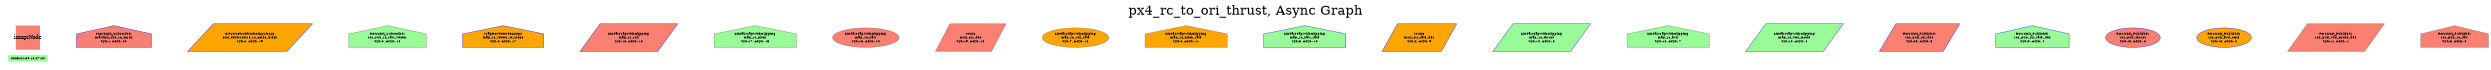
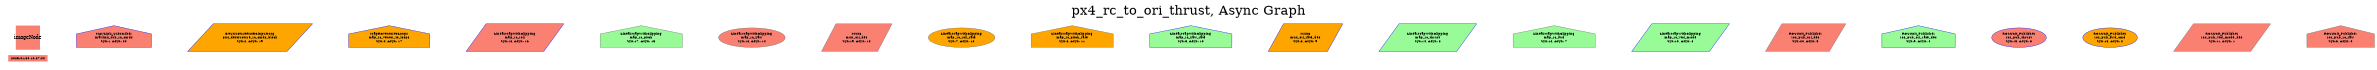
(388, 38) -> none
(1920, 38) -> (1806, 38)
(28, 58) -> (28, 58)
